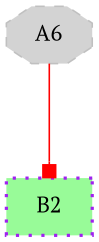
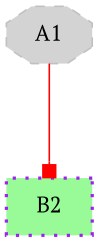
(49, 35) -> (49, 35)
